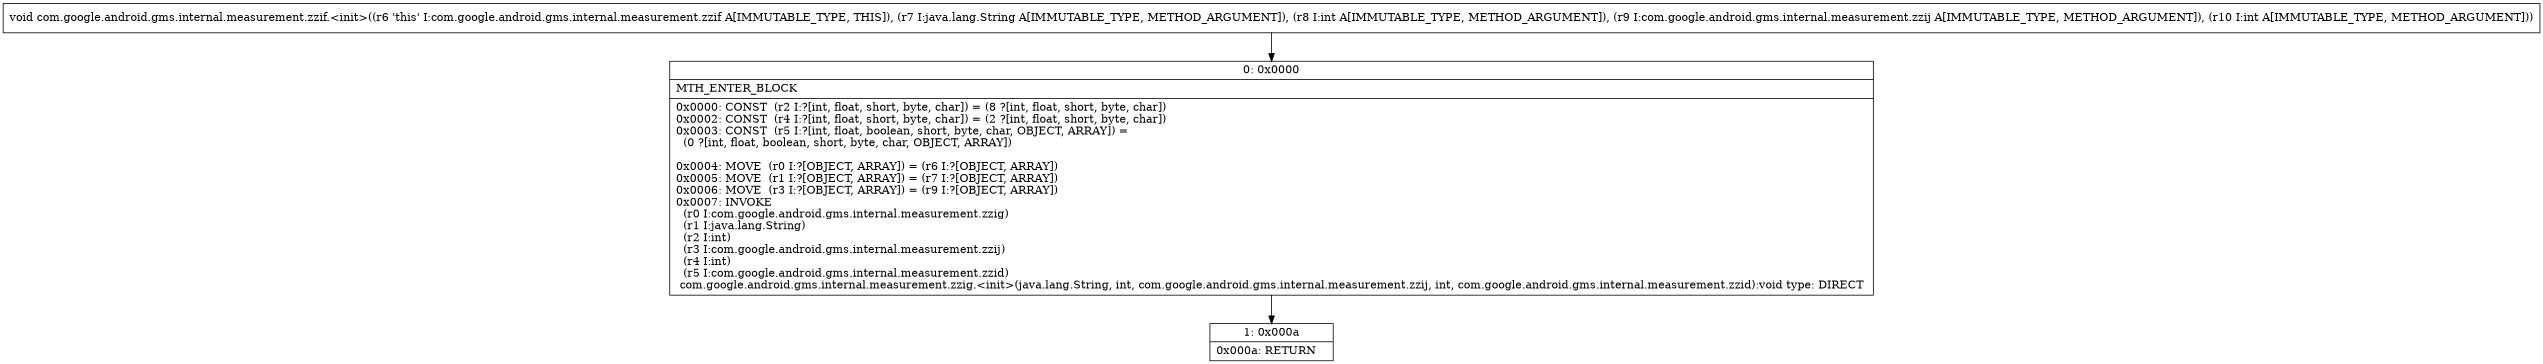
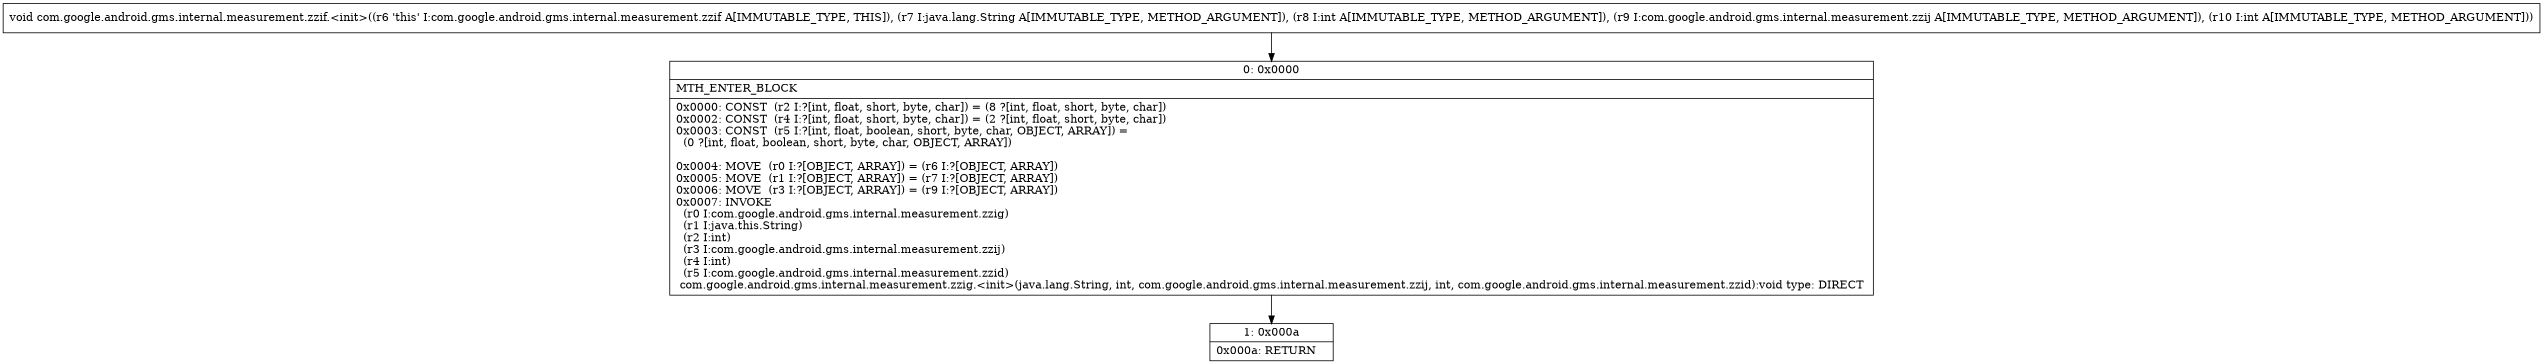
(741, 226) -> (739, 226)
